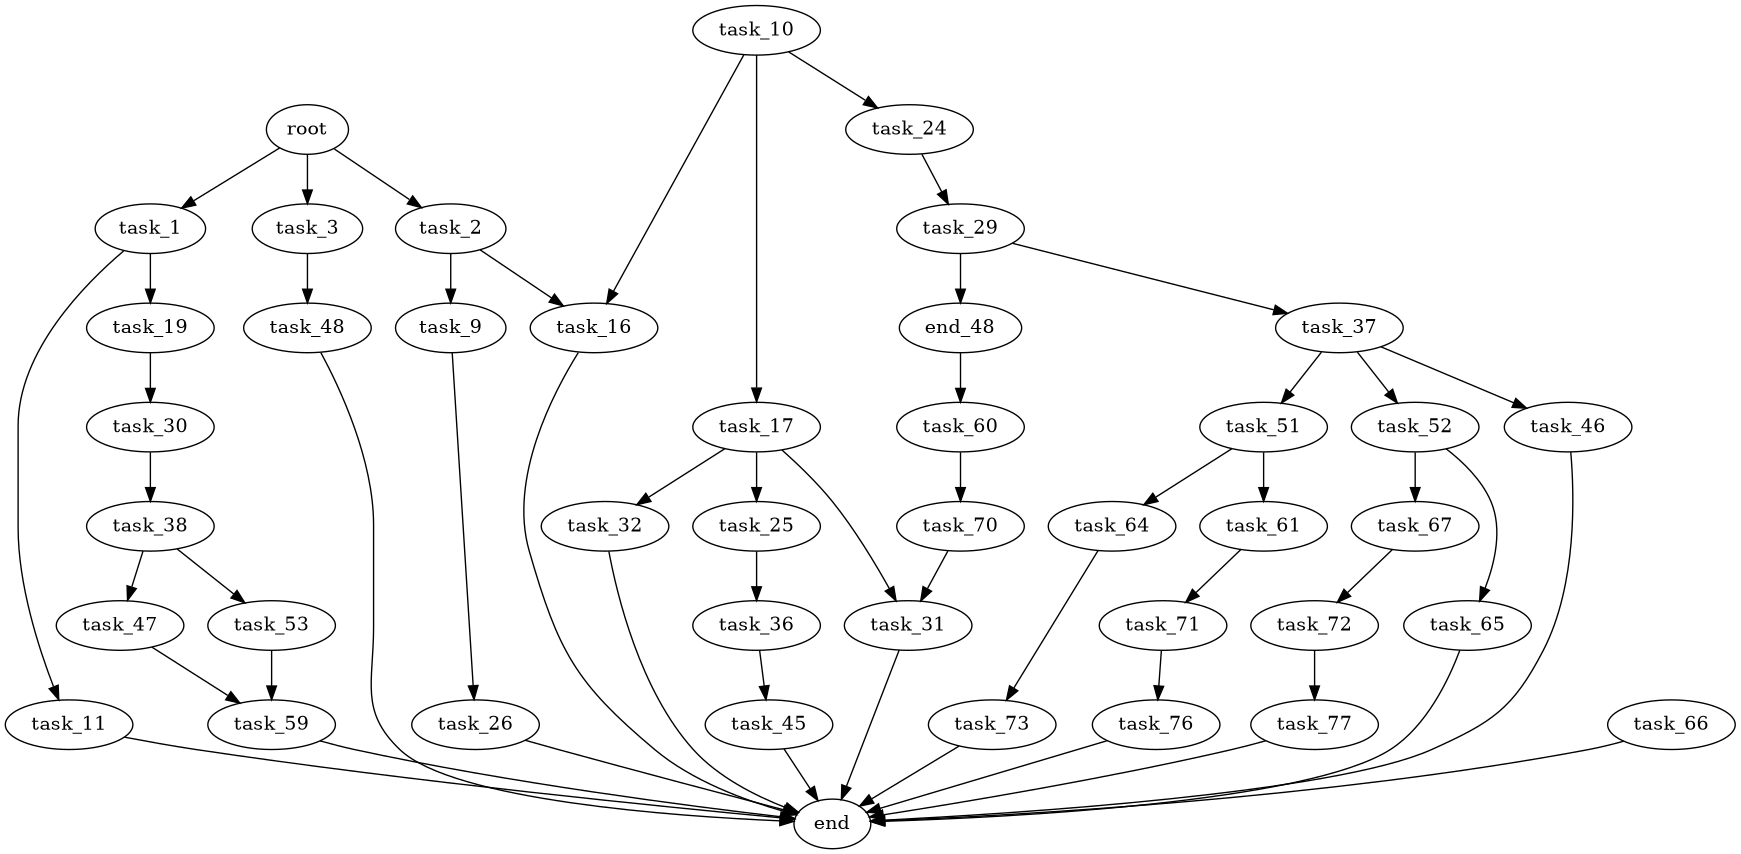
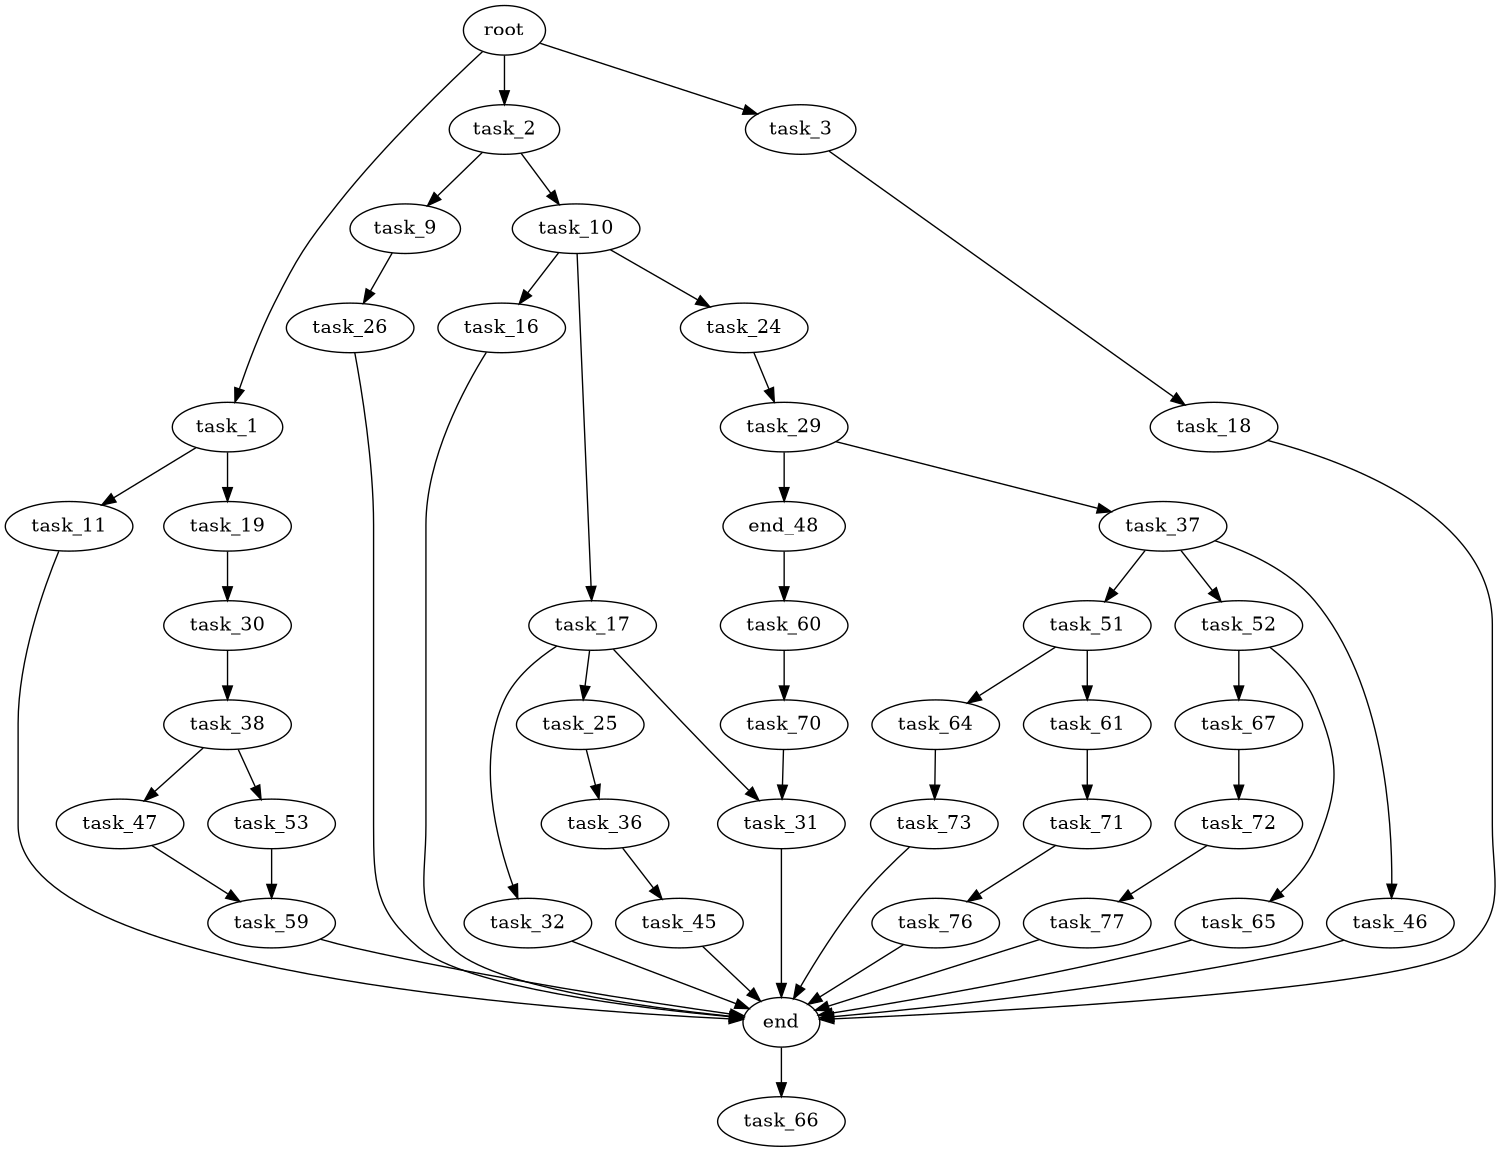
(516, 274) -> (536, 173)
(307, 328) -> (1214, 427)
(1293, 791) -> (781, 1065)
